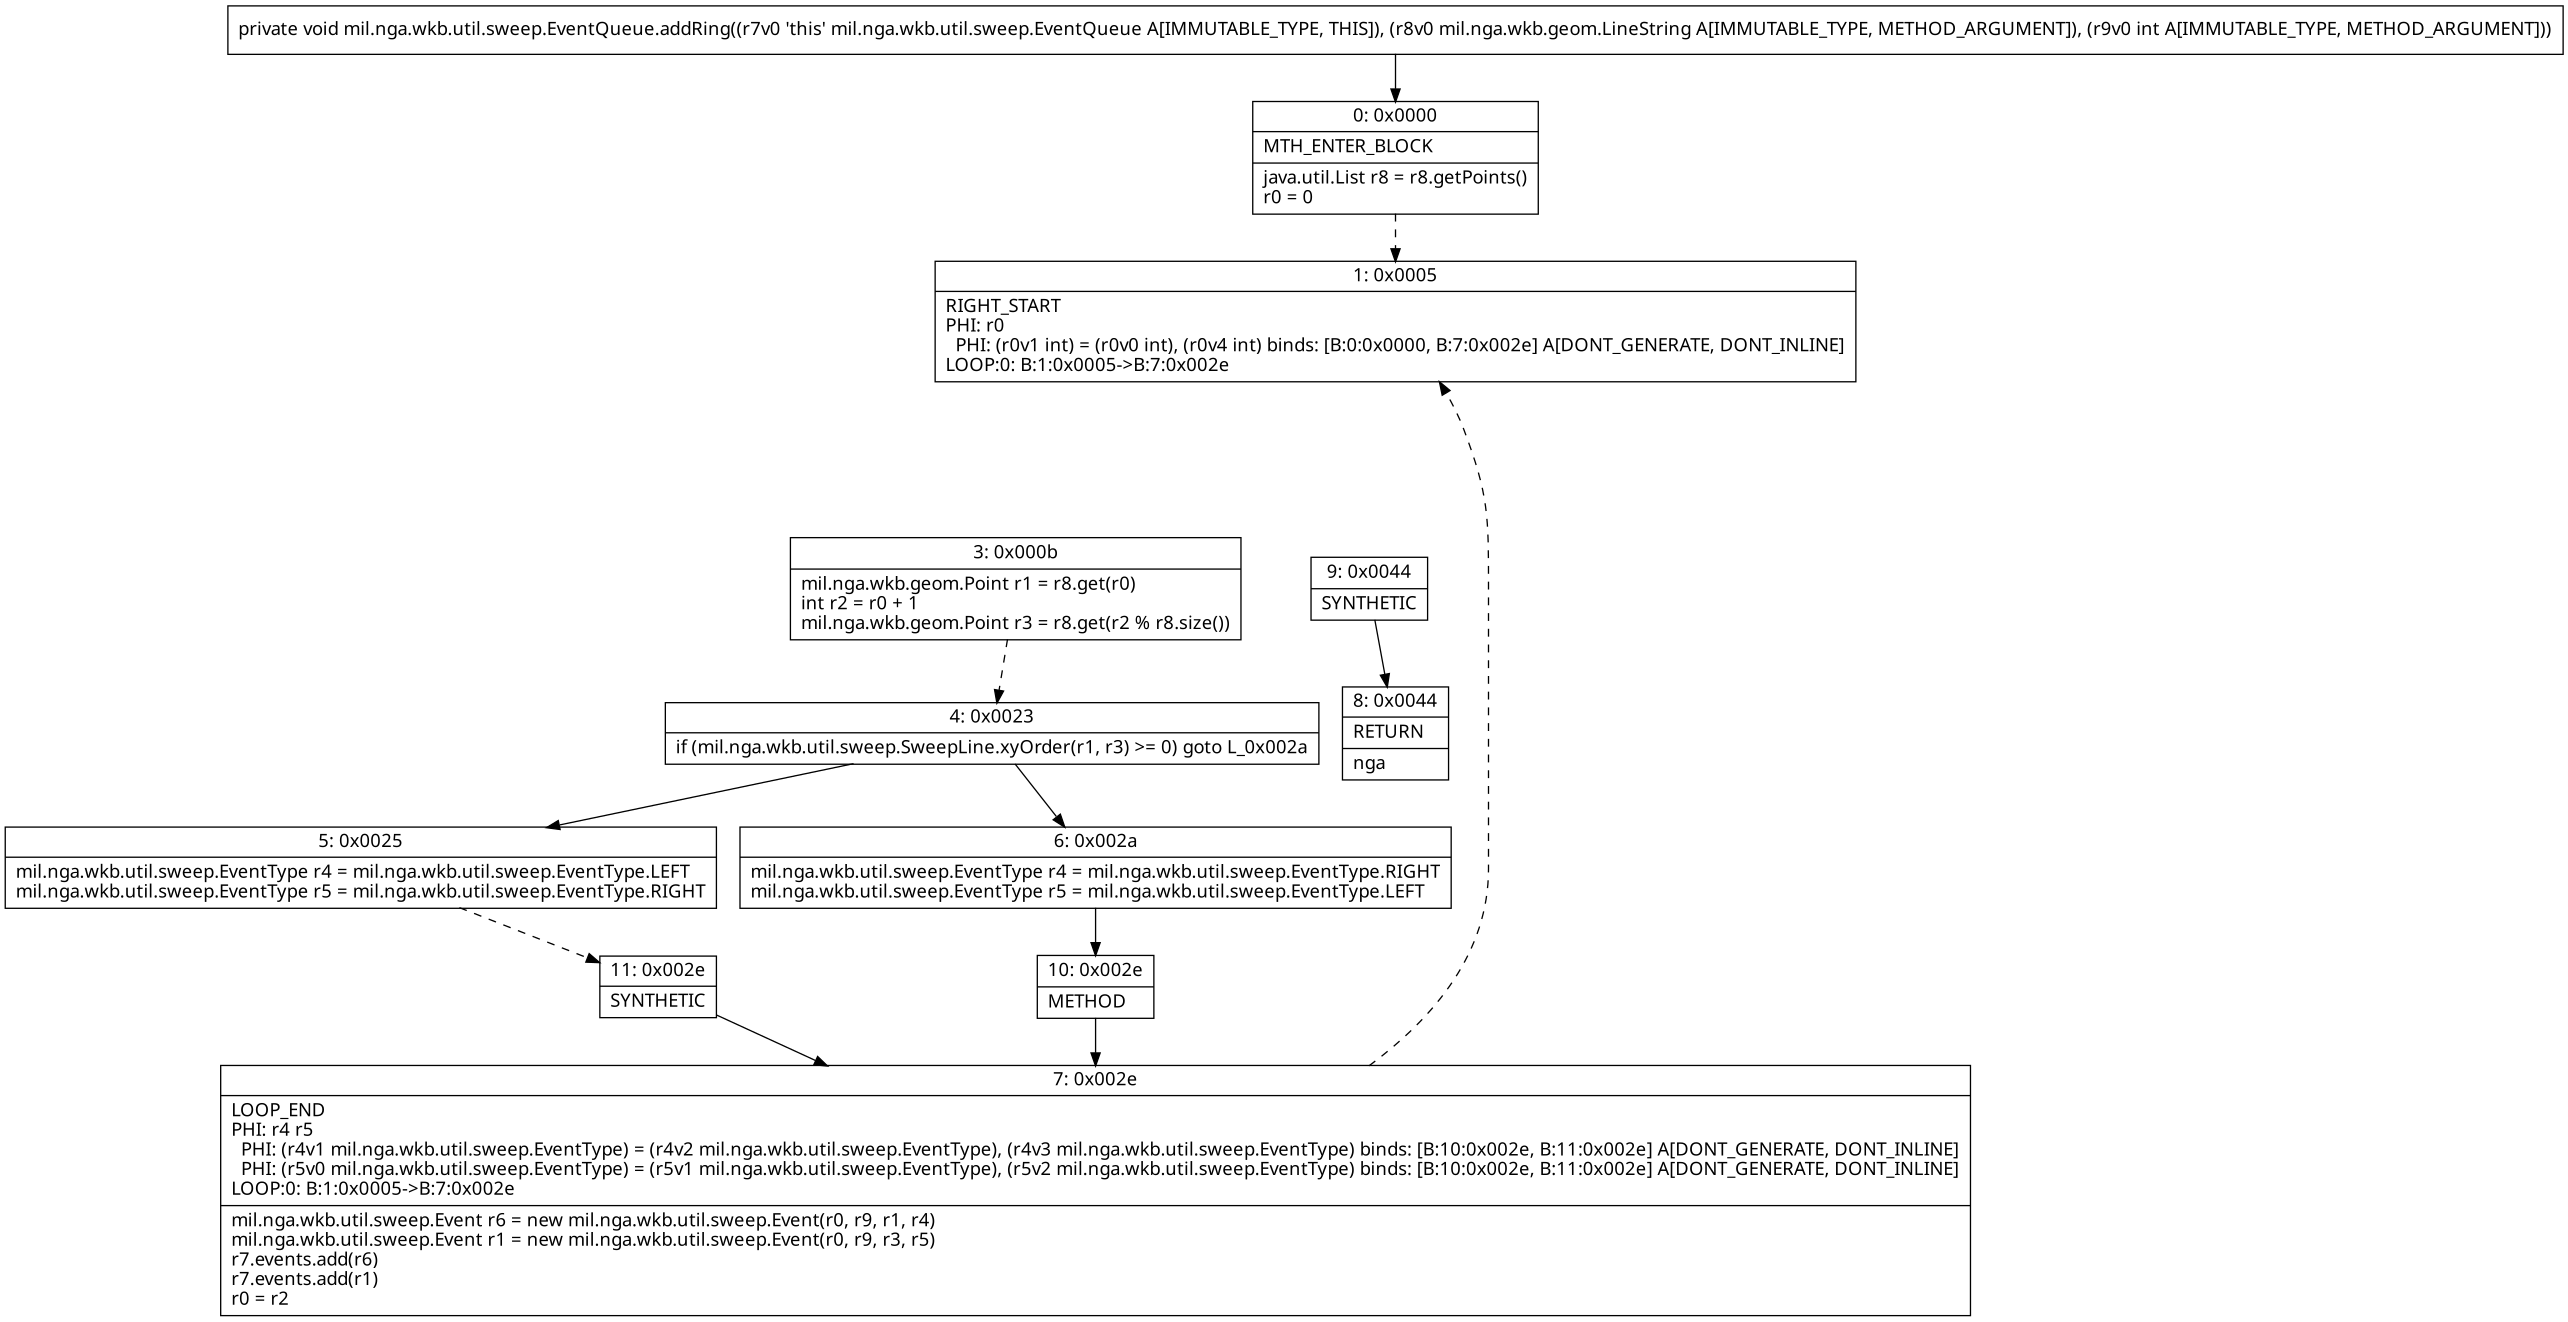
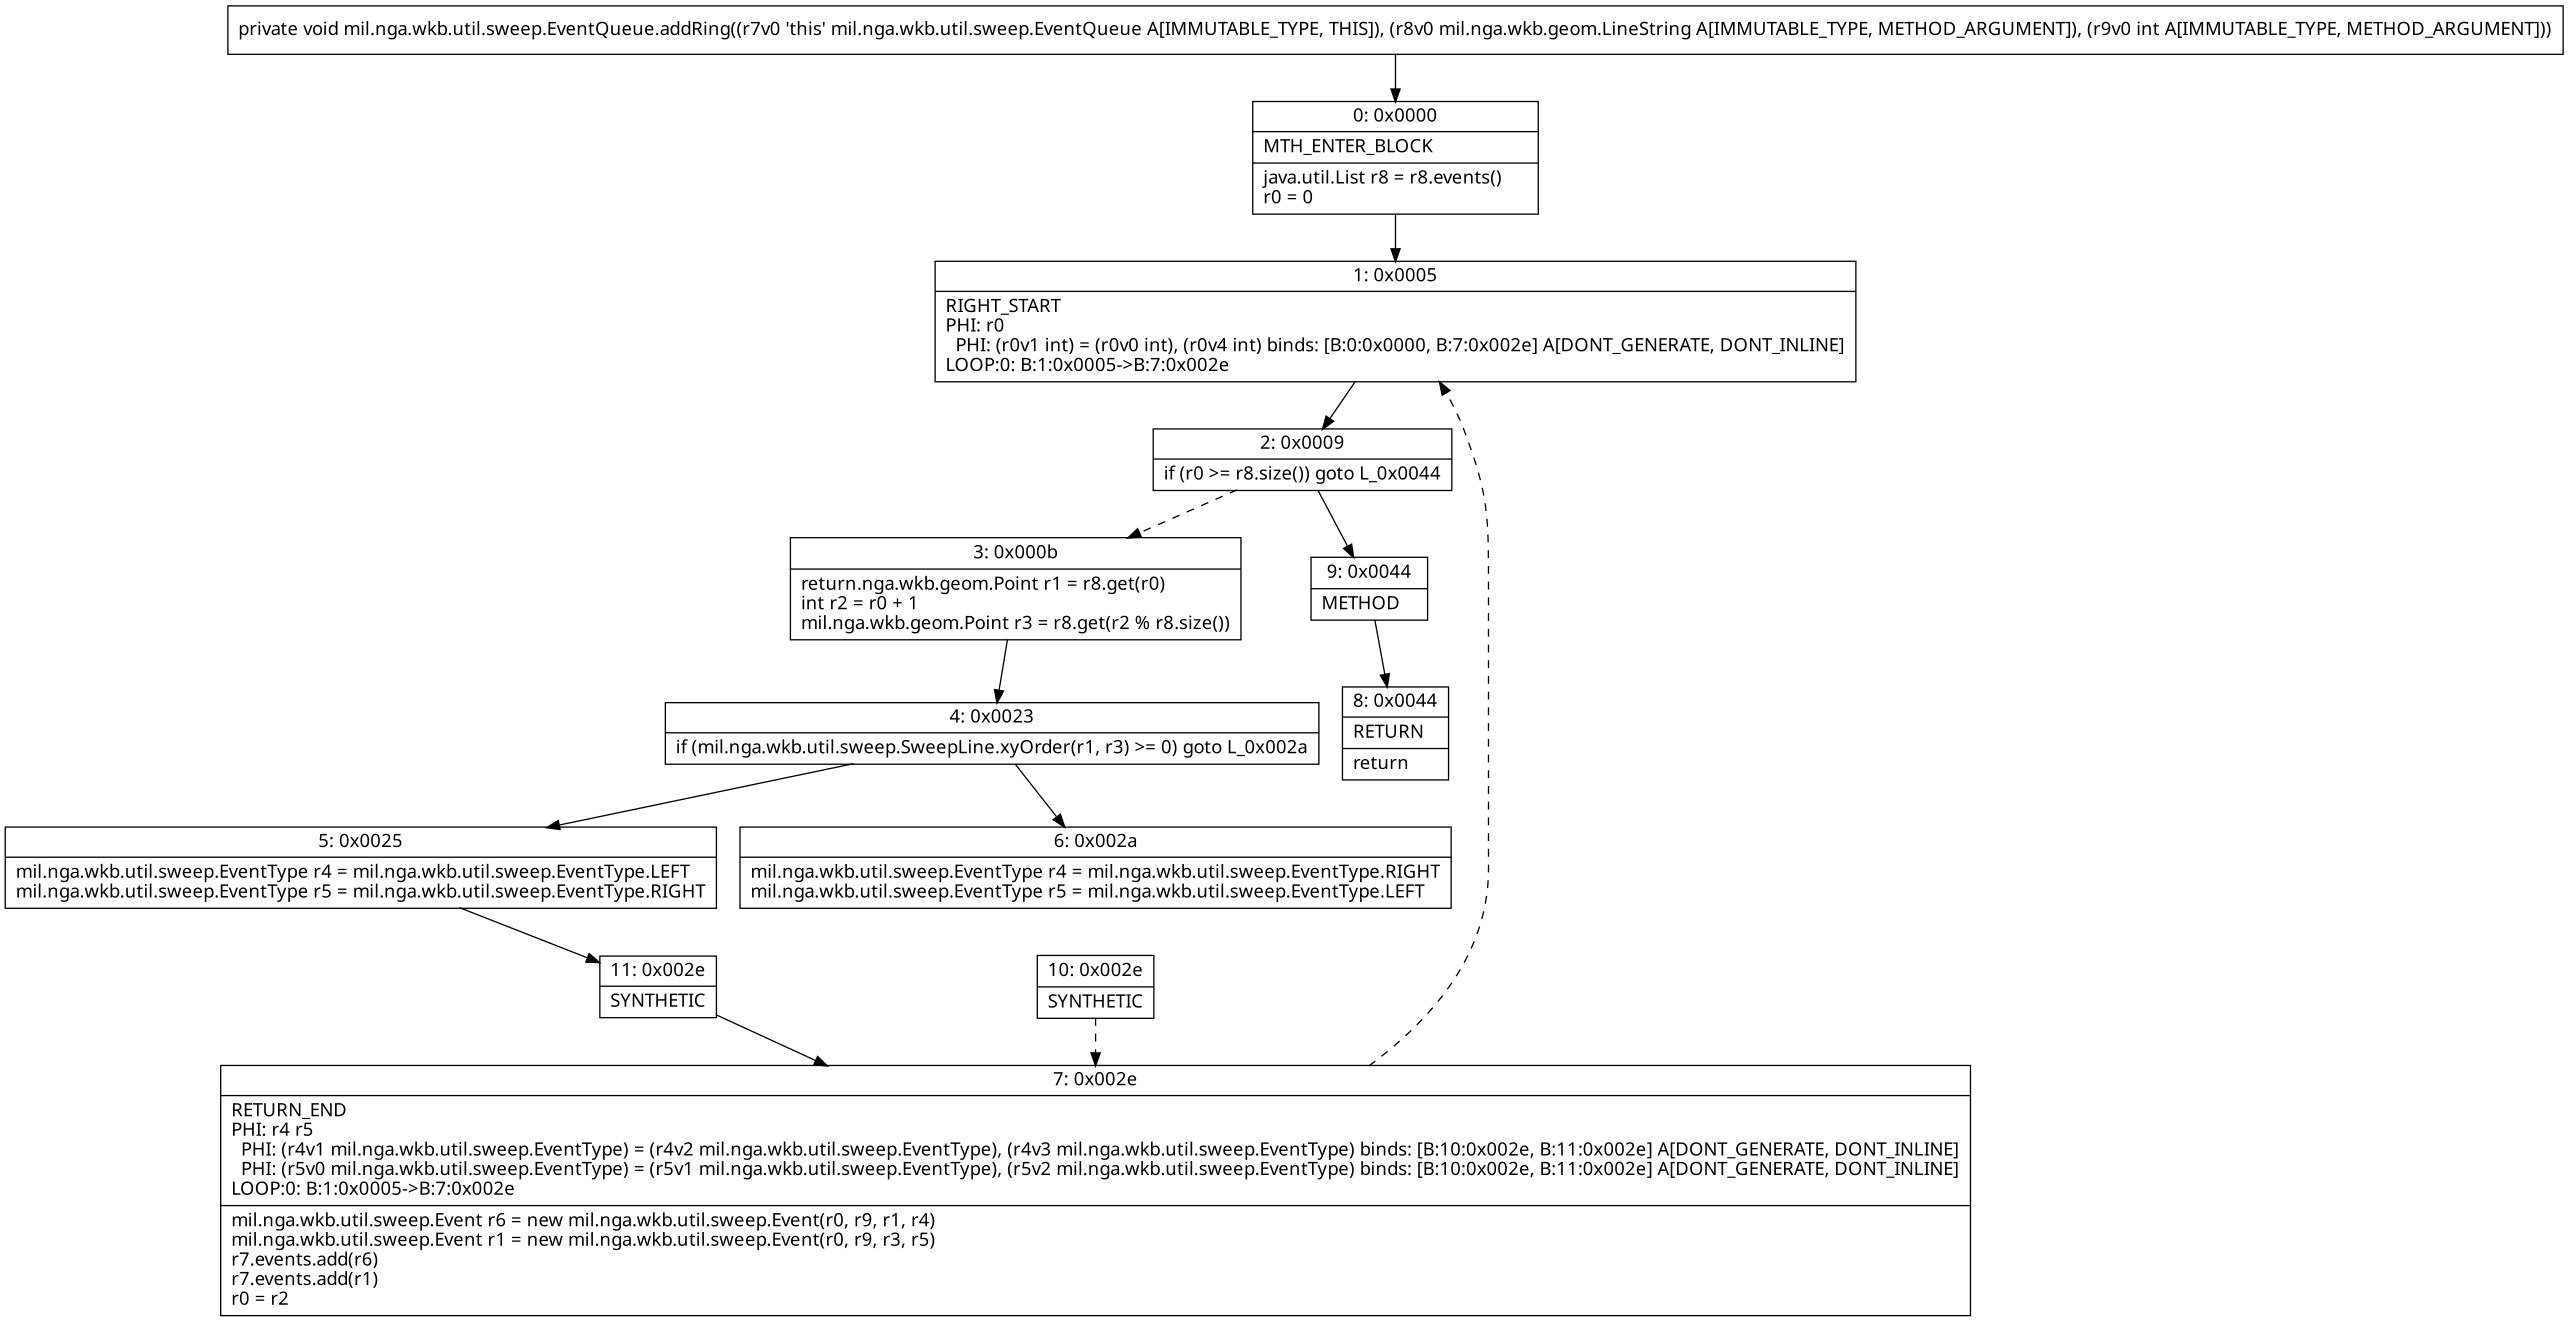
(1396, 178) -> (1383, 178)
(1396, 231) -> (1396, 231)
none -> (1303, 460)
(969, 584) -> (984, 584)
(1369, 604) -> (1361, 604)
(1003, 665) -> (1003, 665)
(1369, 764) -> (1381, 764)
(1096, 925) -> none
(523, 933) -> (523, 933)
(1088, 1002) -> (1096, 1002)
(1096, 1035) -> (1096, 1035)
(279, 1111) -> (289, 1111)
